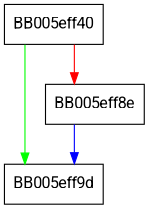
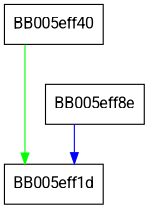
(74, 59) -> none
(54, 184) -> (54, 184)
